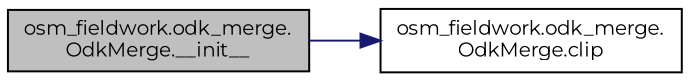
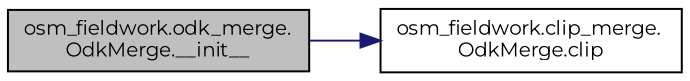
(531, 41) -> (531, 41)
